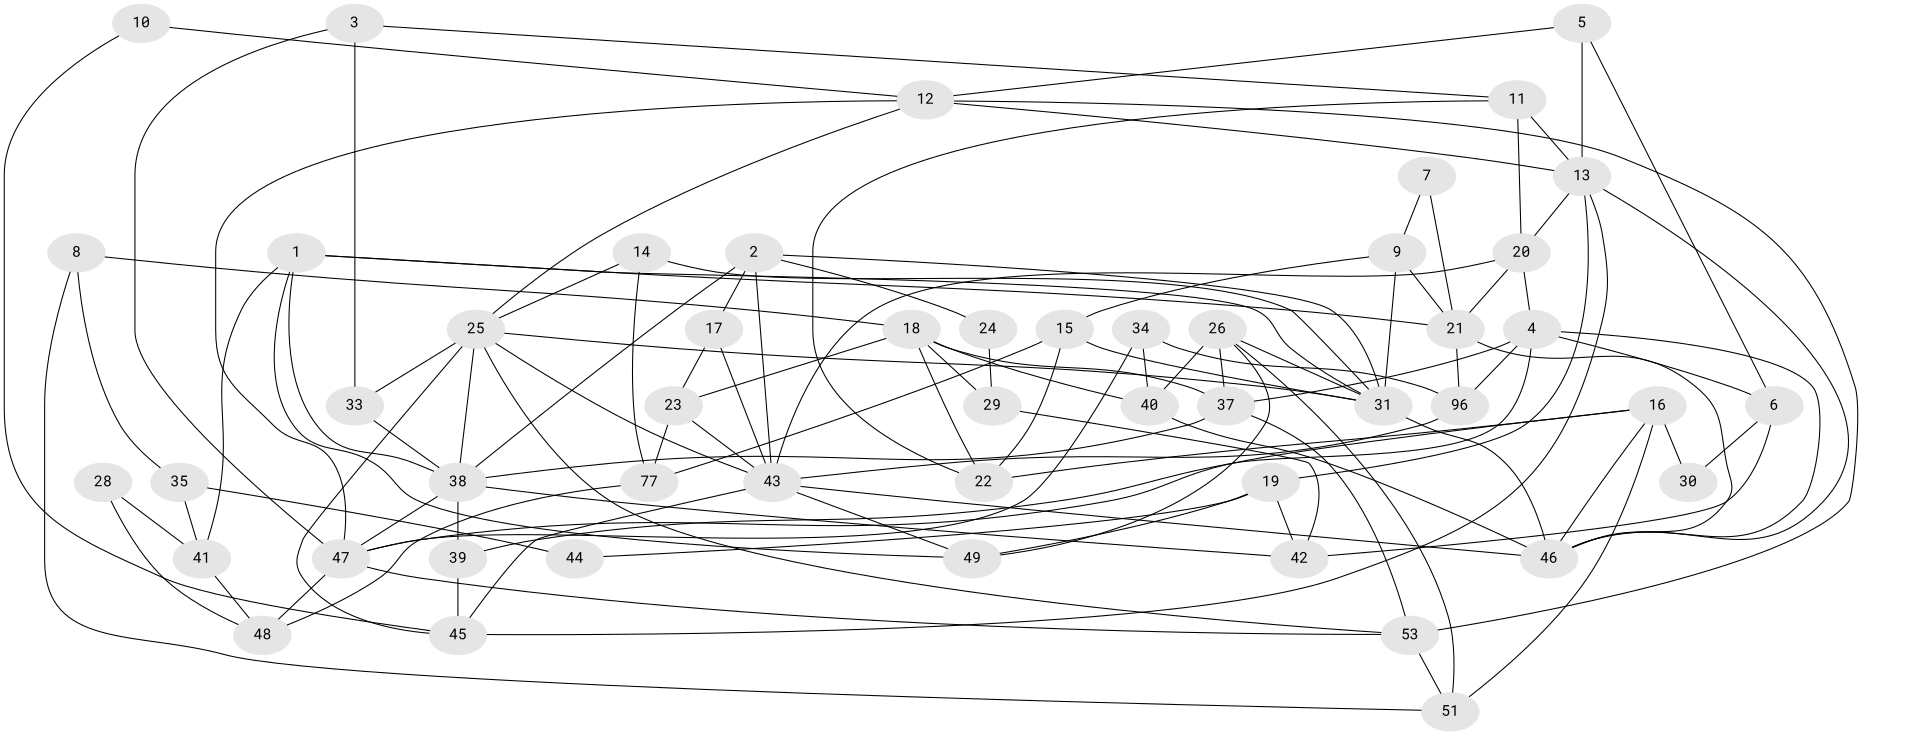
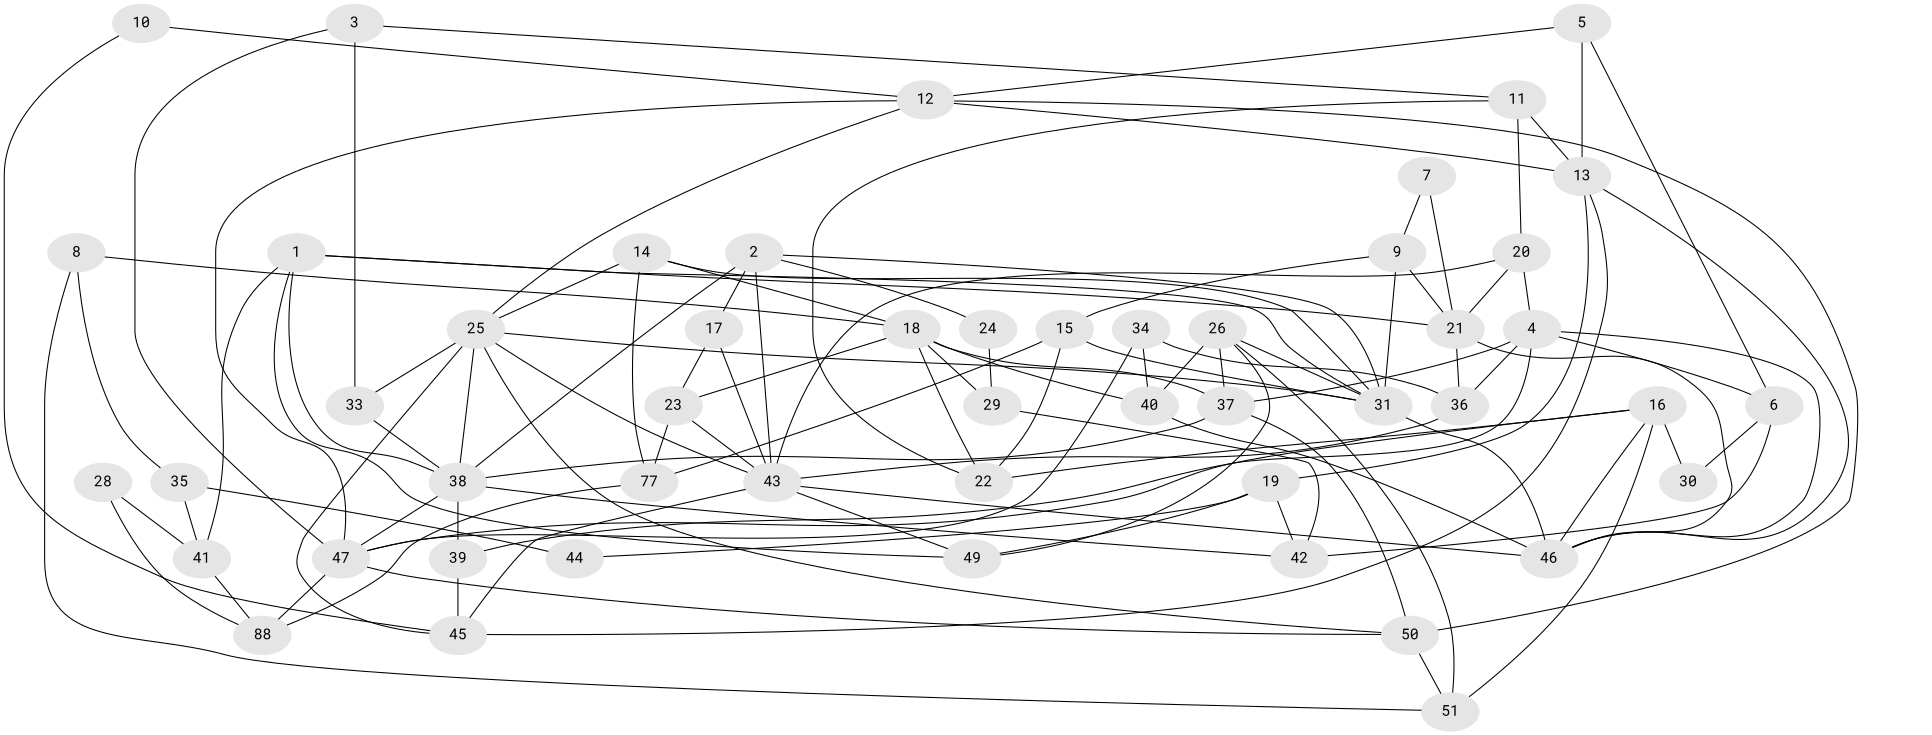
(1552, 215) -> none
none -> (777, 291)
(1460, 406) -> (1460, 406)
(262, 635) -> (262, 635)
(1410, 635) -> (1410, 635)
